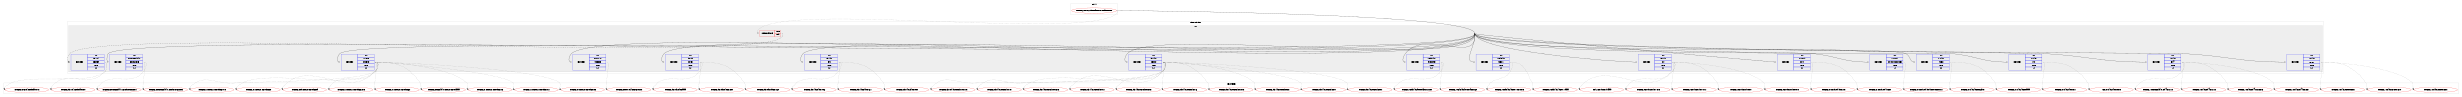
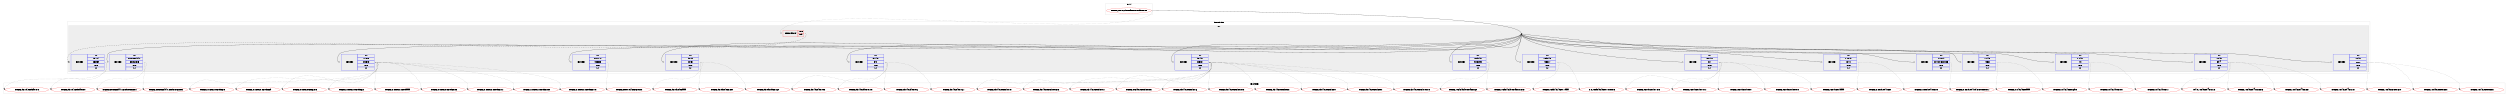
(27, 90) -> (27, 90)
(305, 90) -> (258, 90)
(351, 90) -> (305, 90)
(444, 90) -> (397, 90)
none -> (861, 90)
(953, 90) -> (1417, 90)
(1139, 90) -> (1139, 90)
(1509, 90) -> (1602, 90)
(1602, 90) -> (1833, 90)
(2111, 90) -> (2111, 90)
(2158, 90) -> (2343, 90)
(2204, 90) -> (2204, 90)
